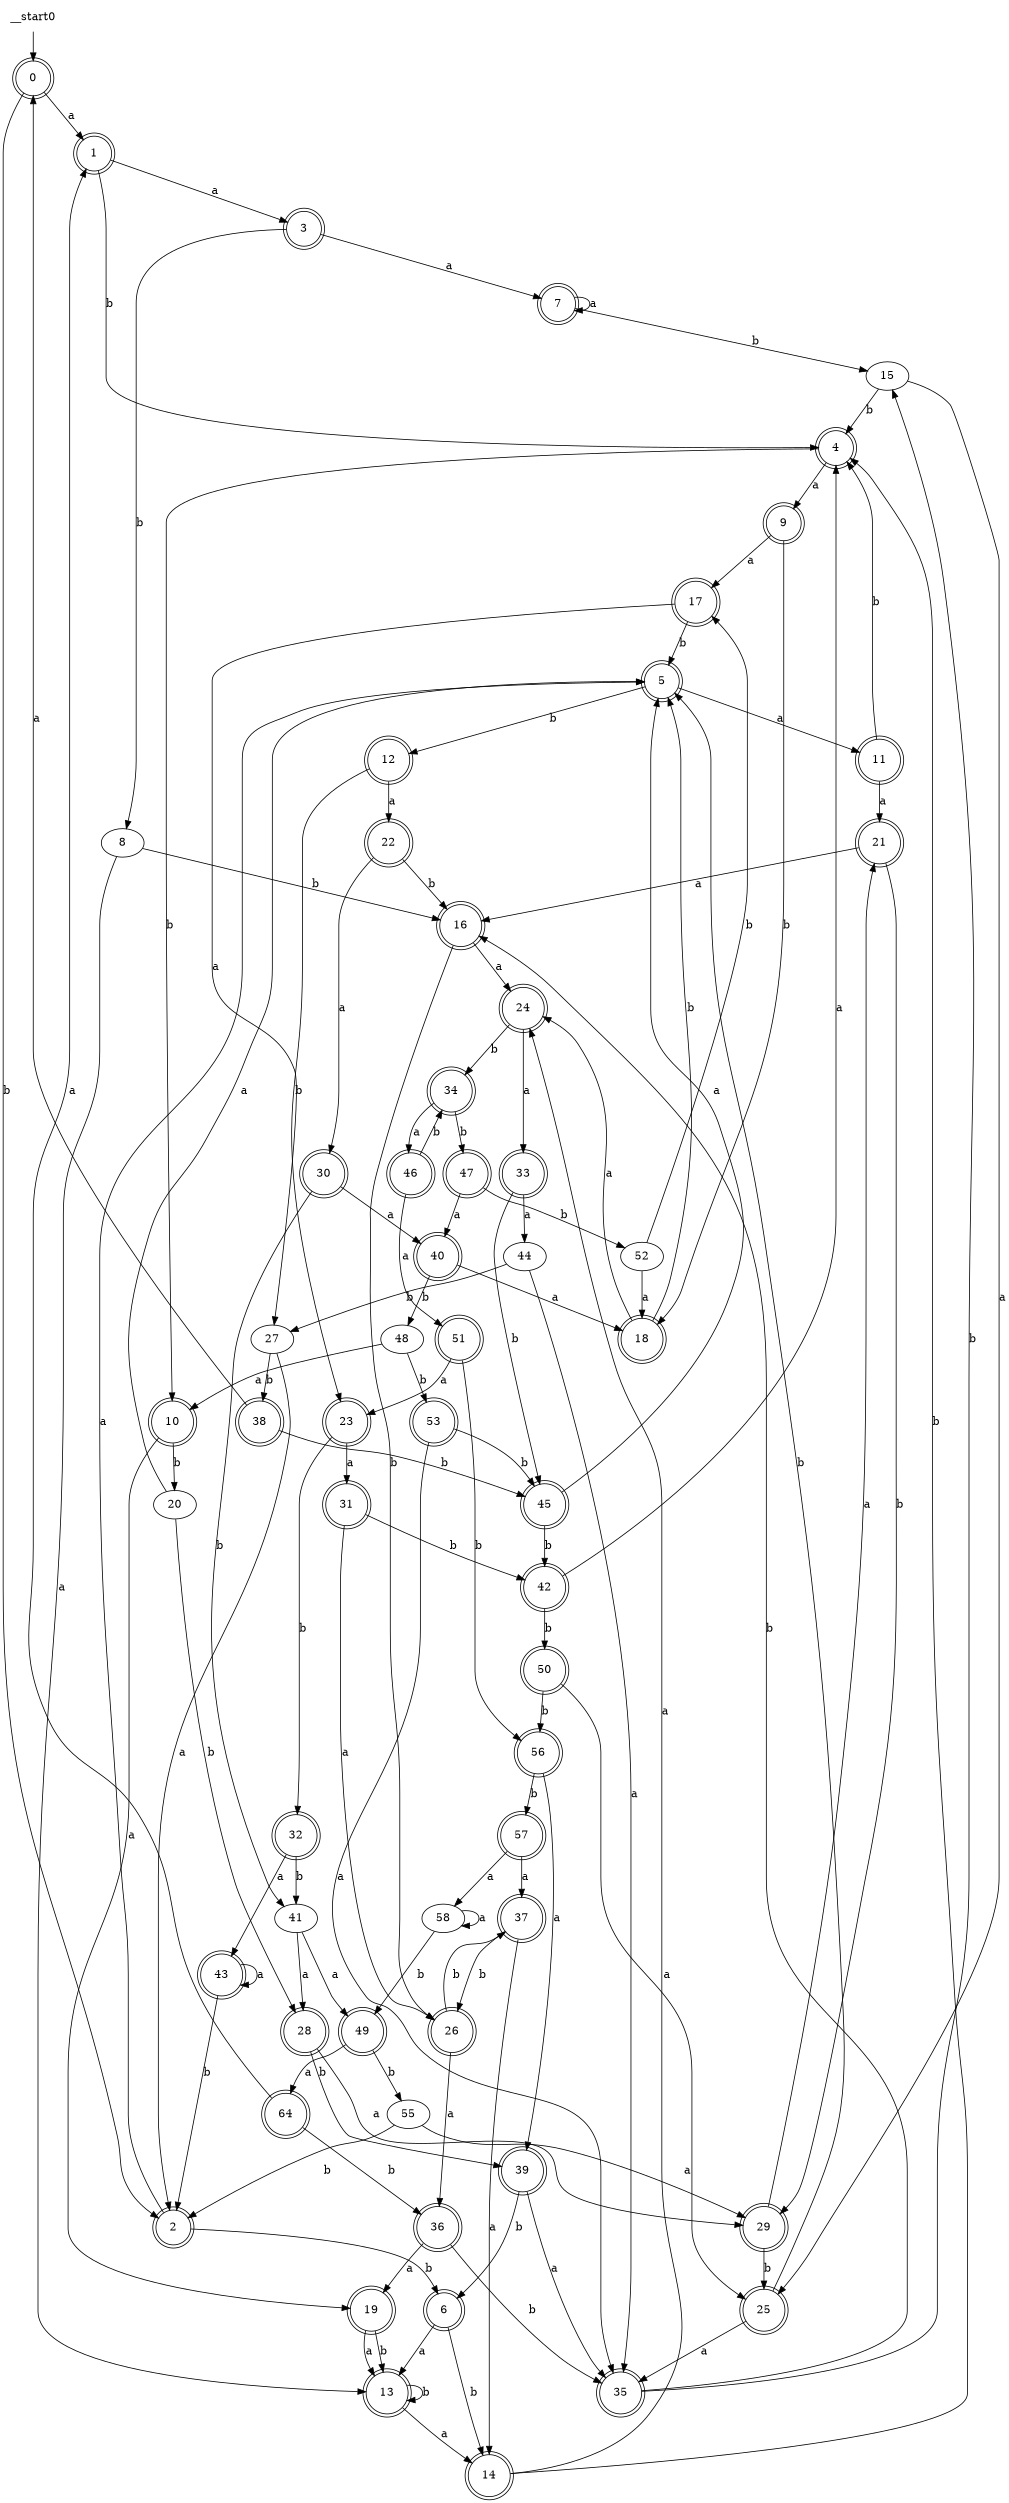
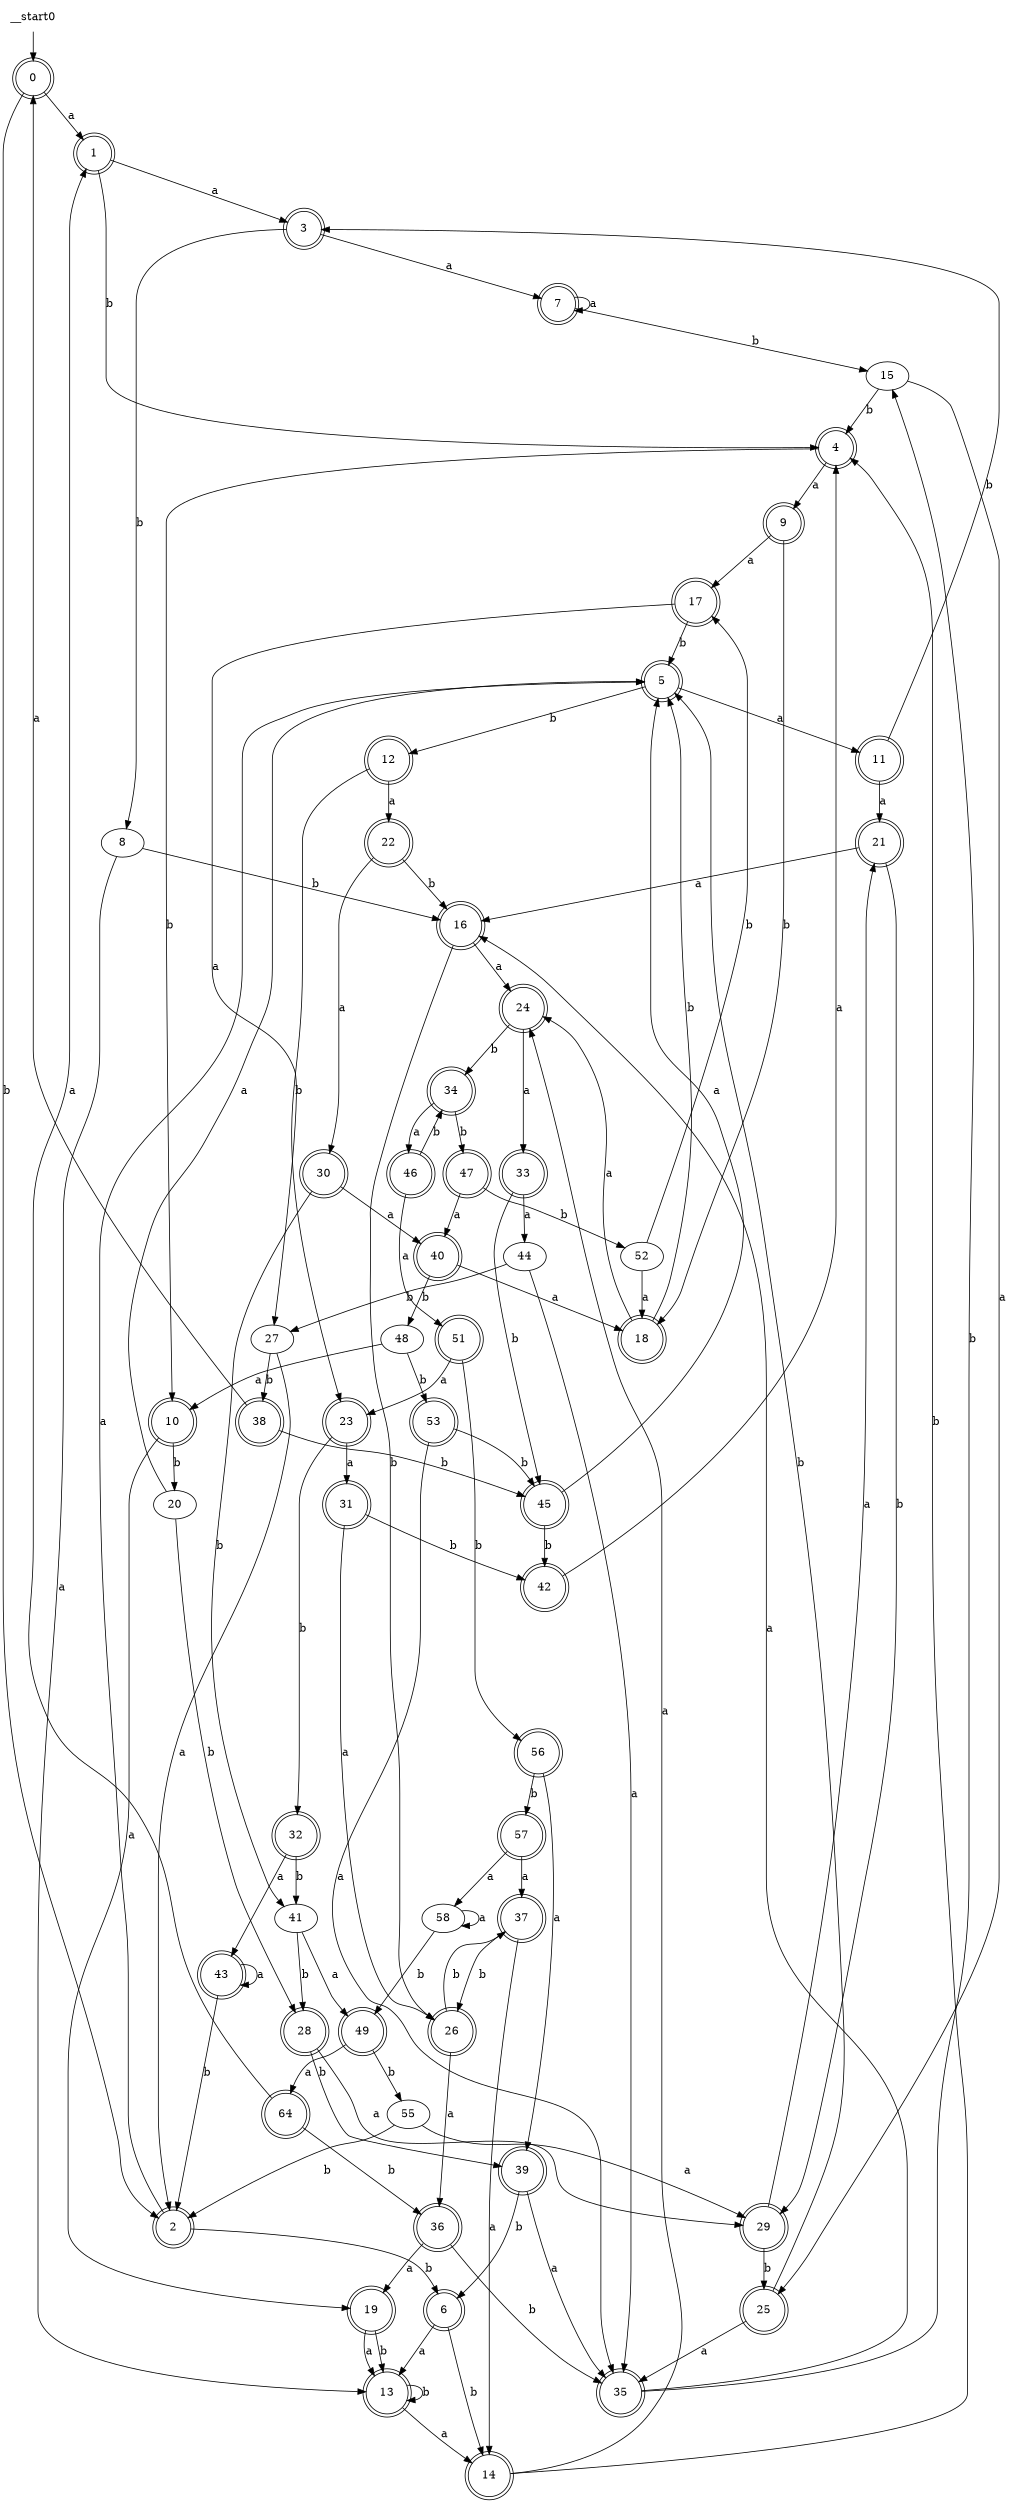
(872, 601) -> (898, 261)
(770, 1629) -> (770, 1629)
(545, 1670) -> none
(306, 1975) -> (306, 1975)
